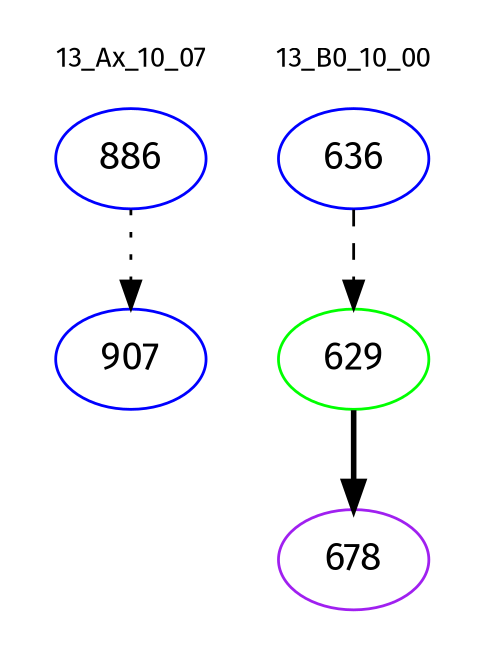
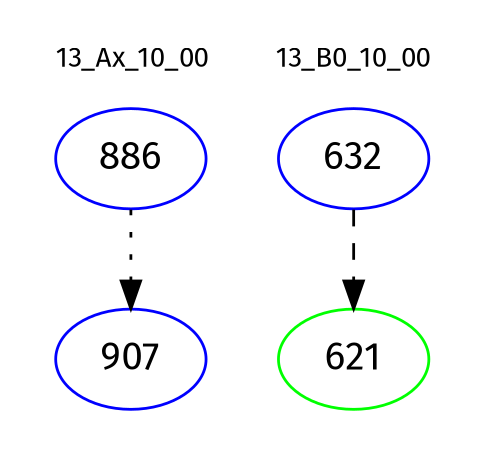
(132, 60) -> (132, 60)
(354, 159) -> (354, 159)
(354, 359) -> (354, 359)
(354, 560) -> none
